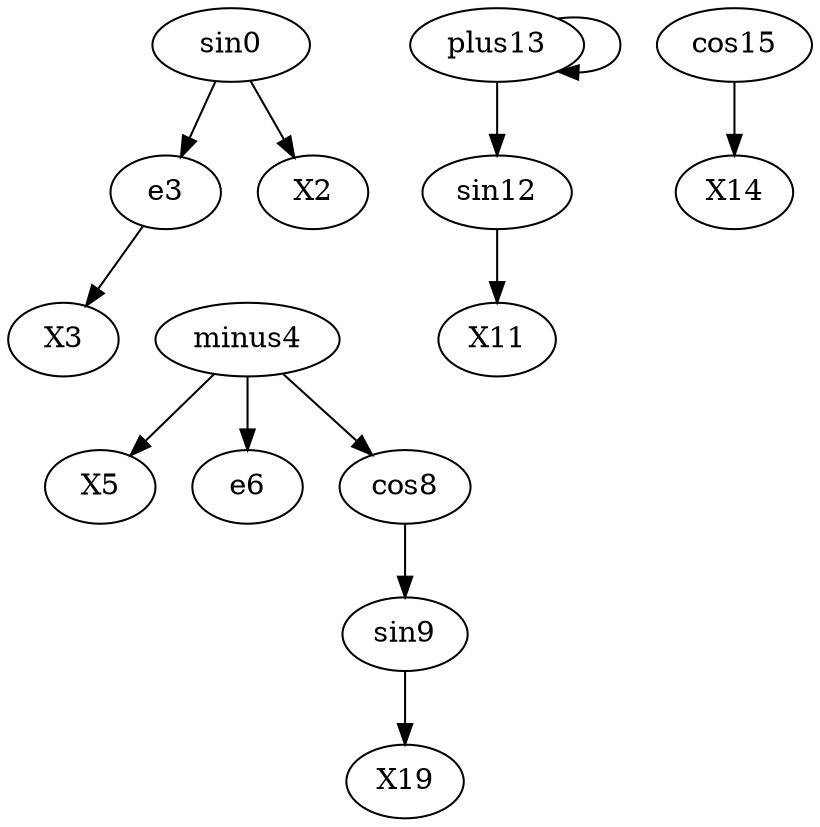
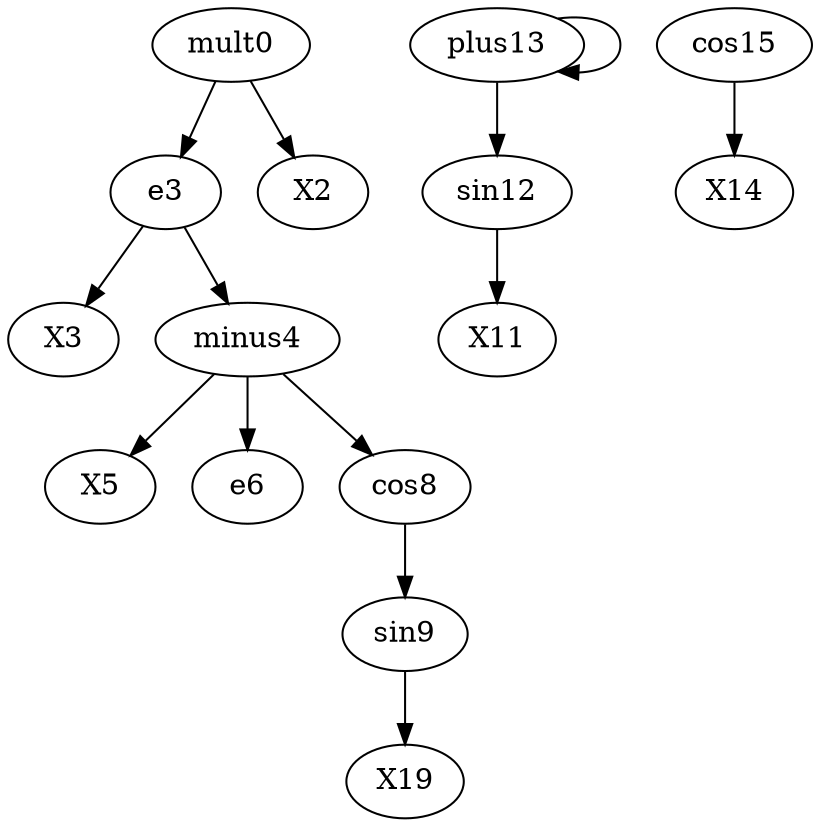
(231, 45) -> (231, 45)
none -> (201, 256)
